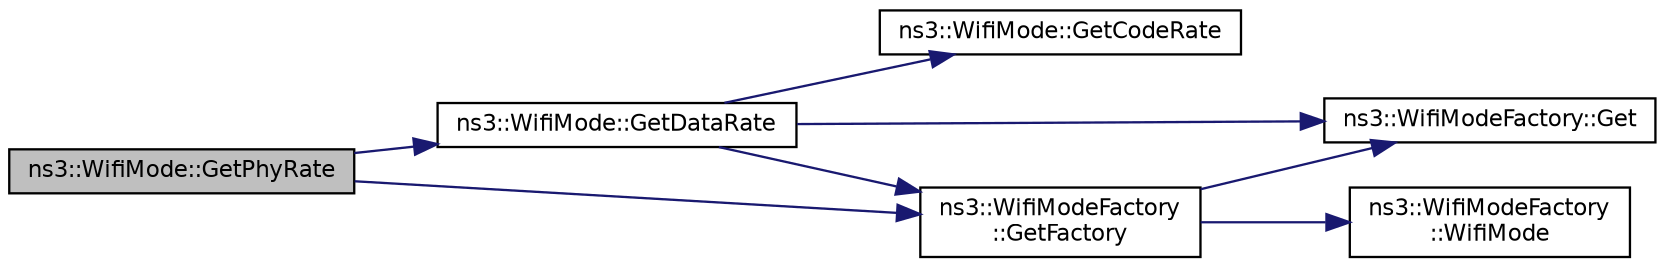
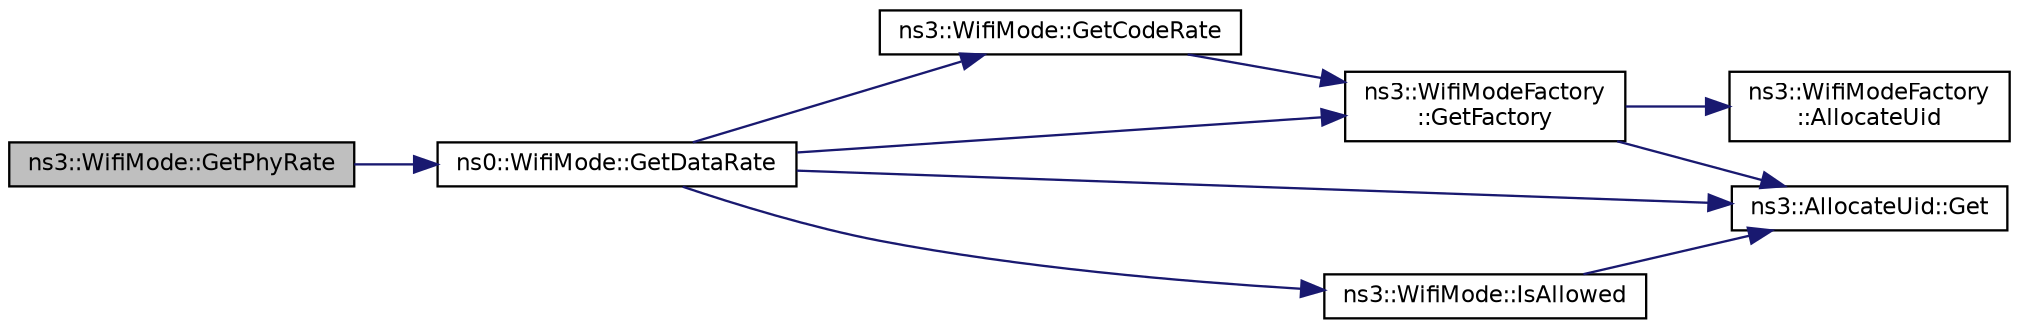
(1490, 120) -> (1870, 208)
(617, 125) -> (617, 164)
(625, 197) -> (1255, 66)
(1490, 222) -> (1870, 107)
none -> (1485, 296)
